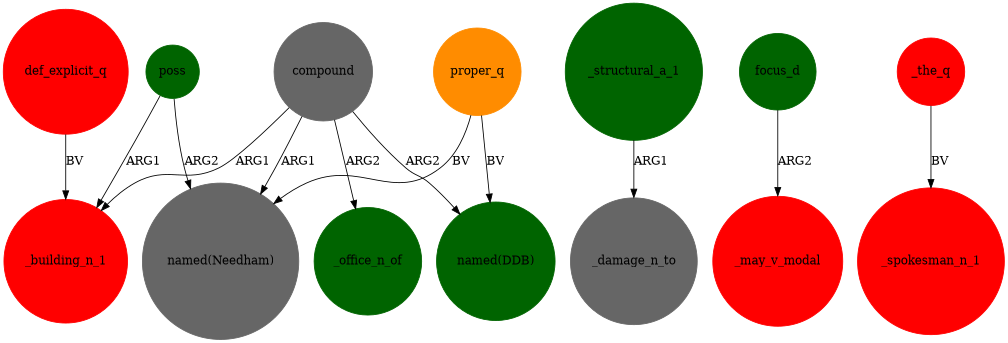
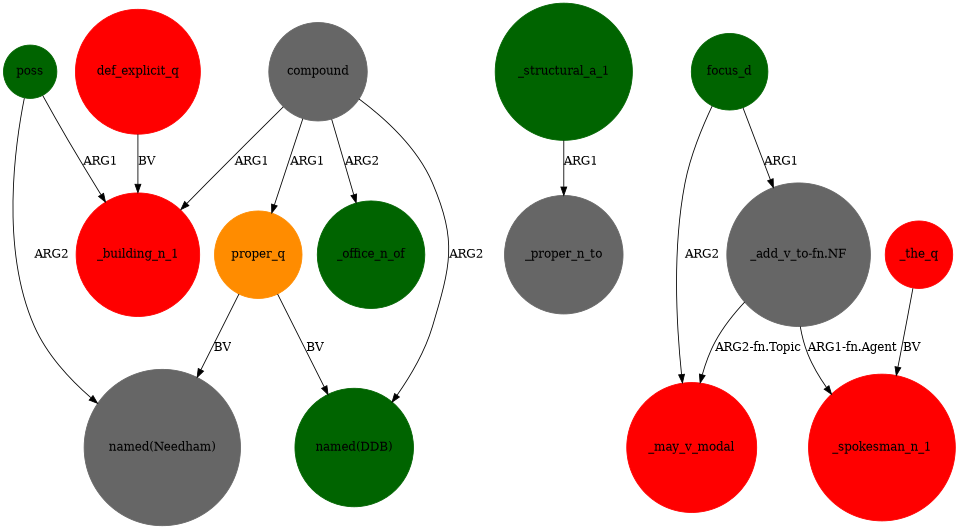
(284, 152) -> (289, 162)
none -> (799, 255)
(634, 261) -> (564, 255)
